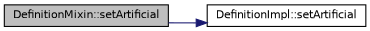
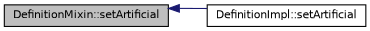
(182, 23) -> (193, 8)
